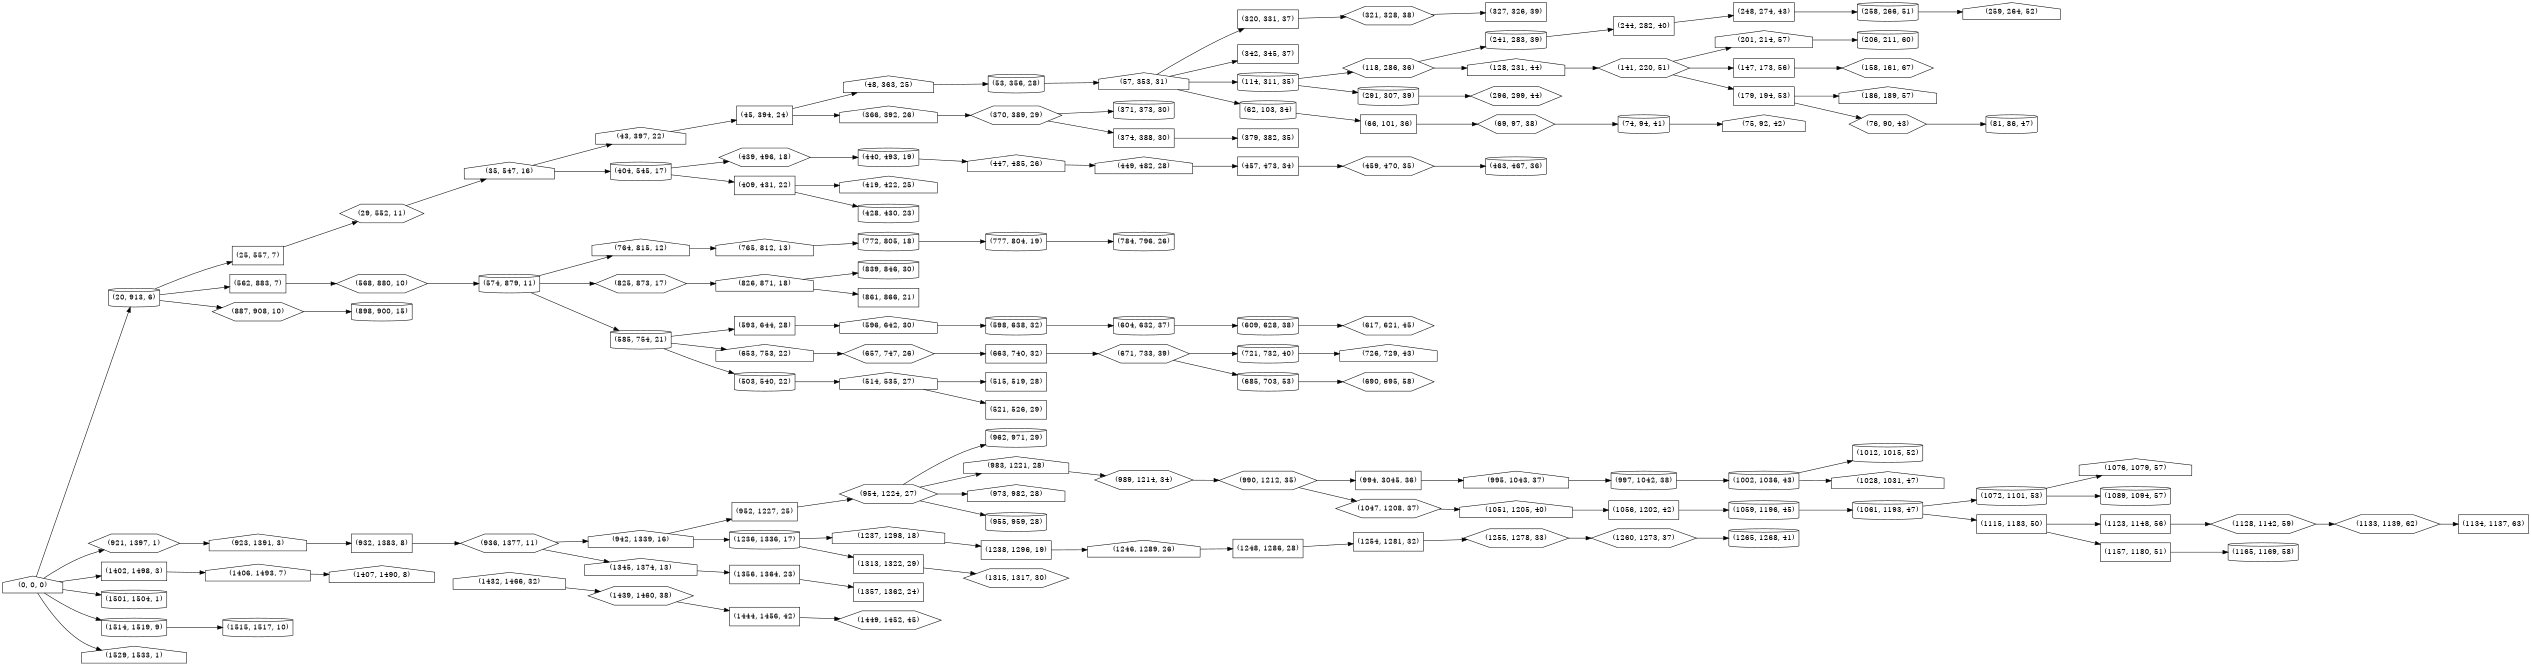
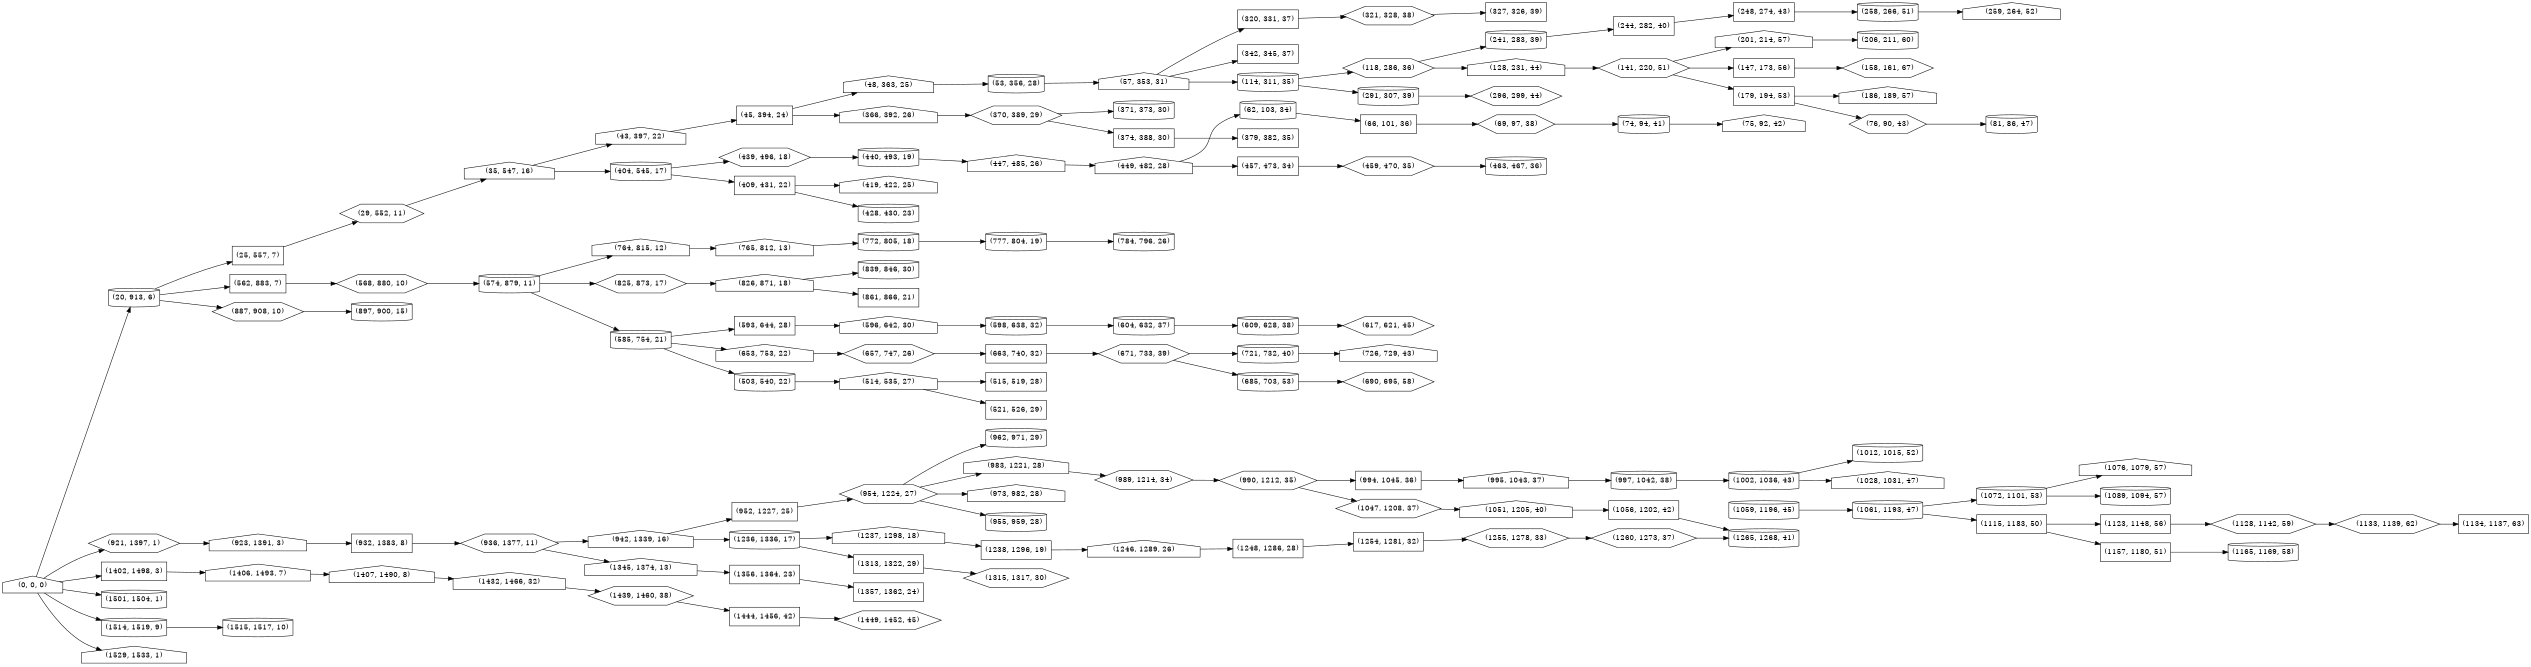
(1206, 96) -> (1208, 142)
(382, 312) -> (382, 312)
(1388, 480) -> (1388, 480)
(1701, 510) -> (1701, 523)
none -> (441, 578)
